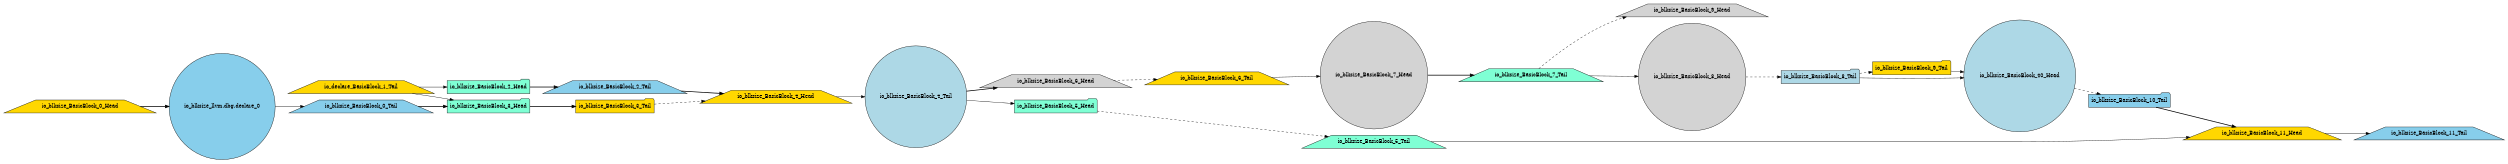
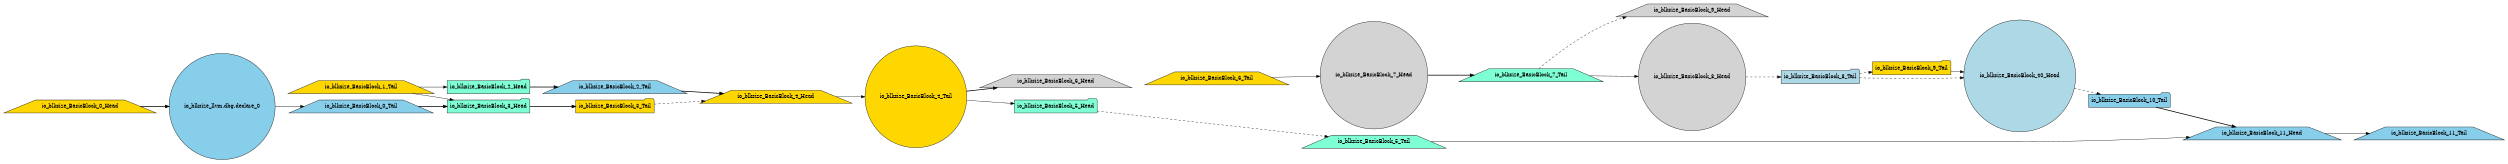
(1910, 78) -> (1910, 78)
(1134, 80) -> none
(361, 87) -> (361, 87)
(916, 97) -> (916, 97)
(2262, 133) -> (2262, 133)
